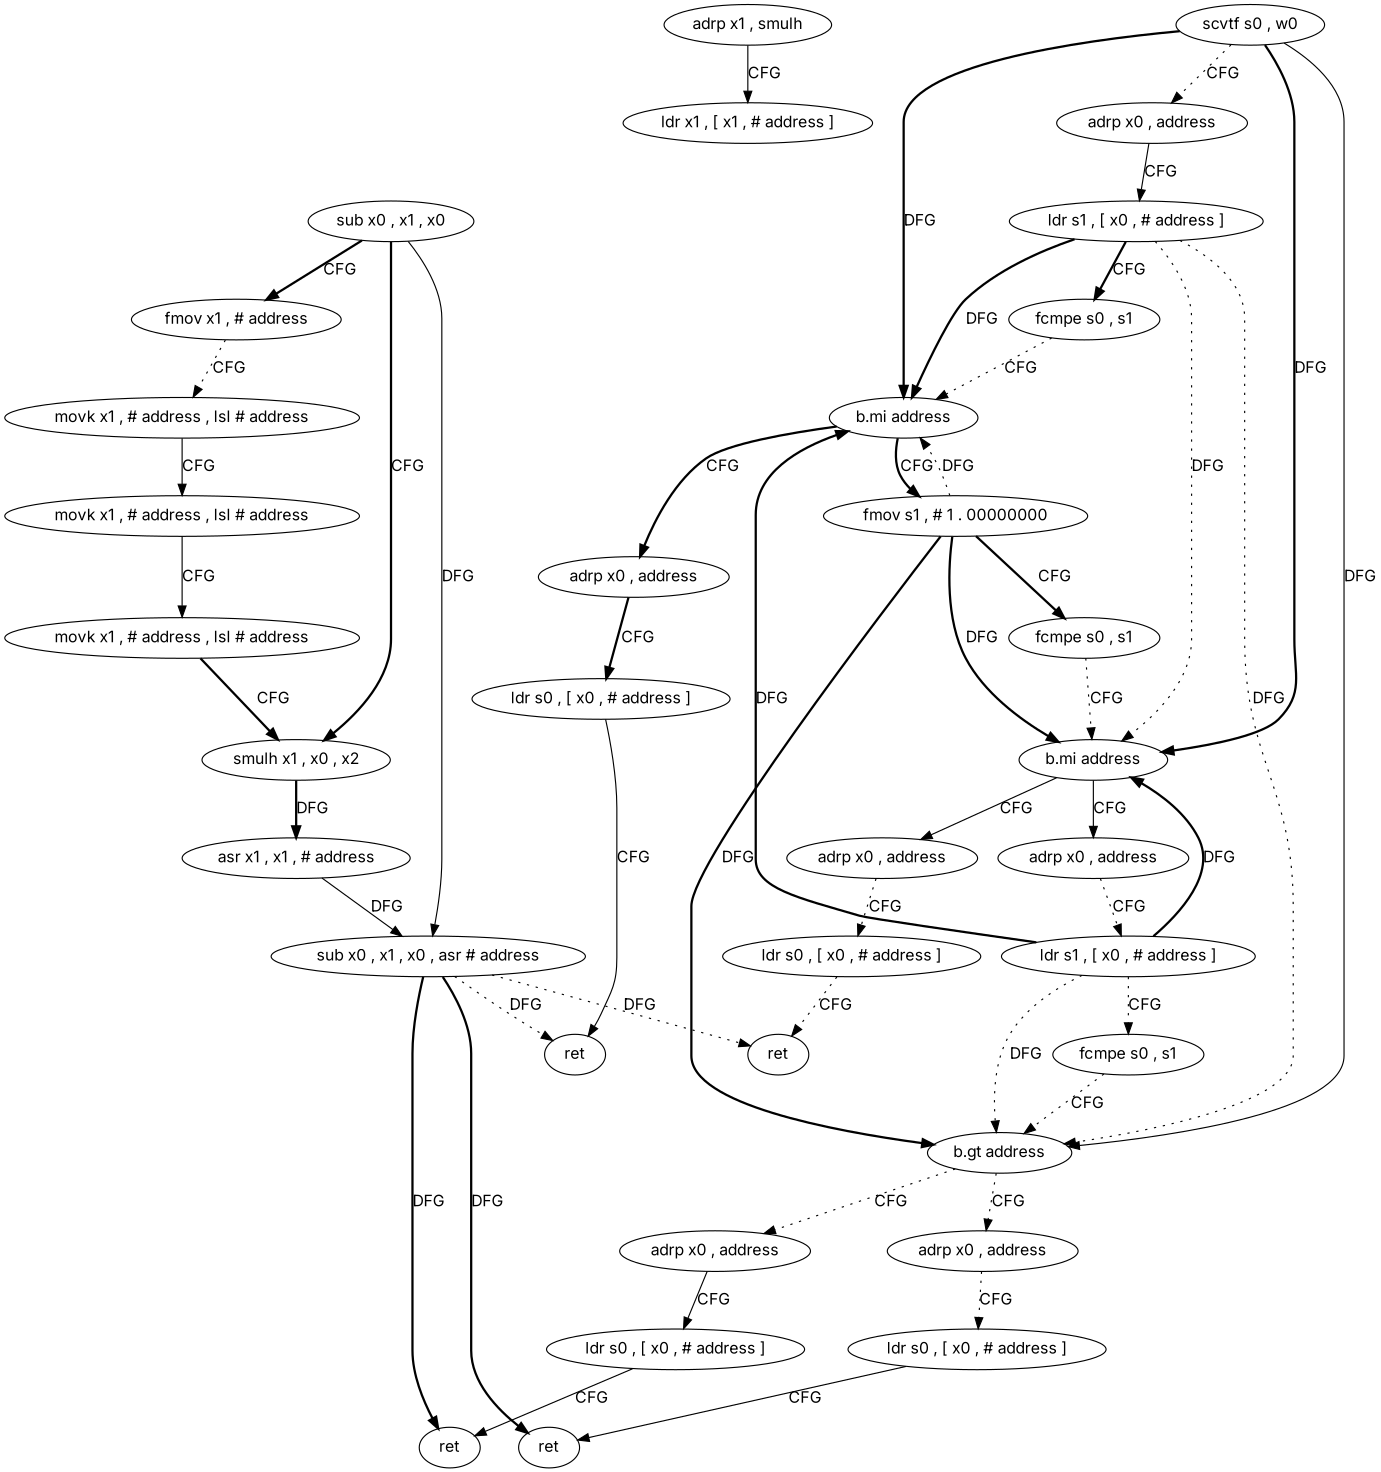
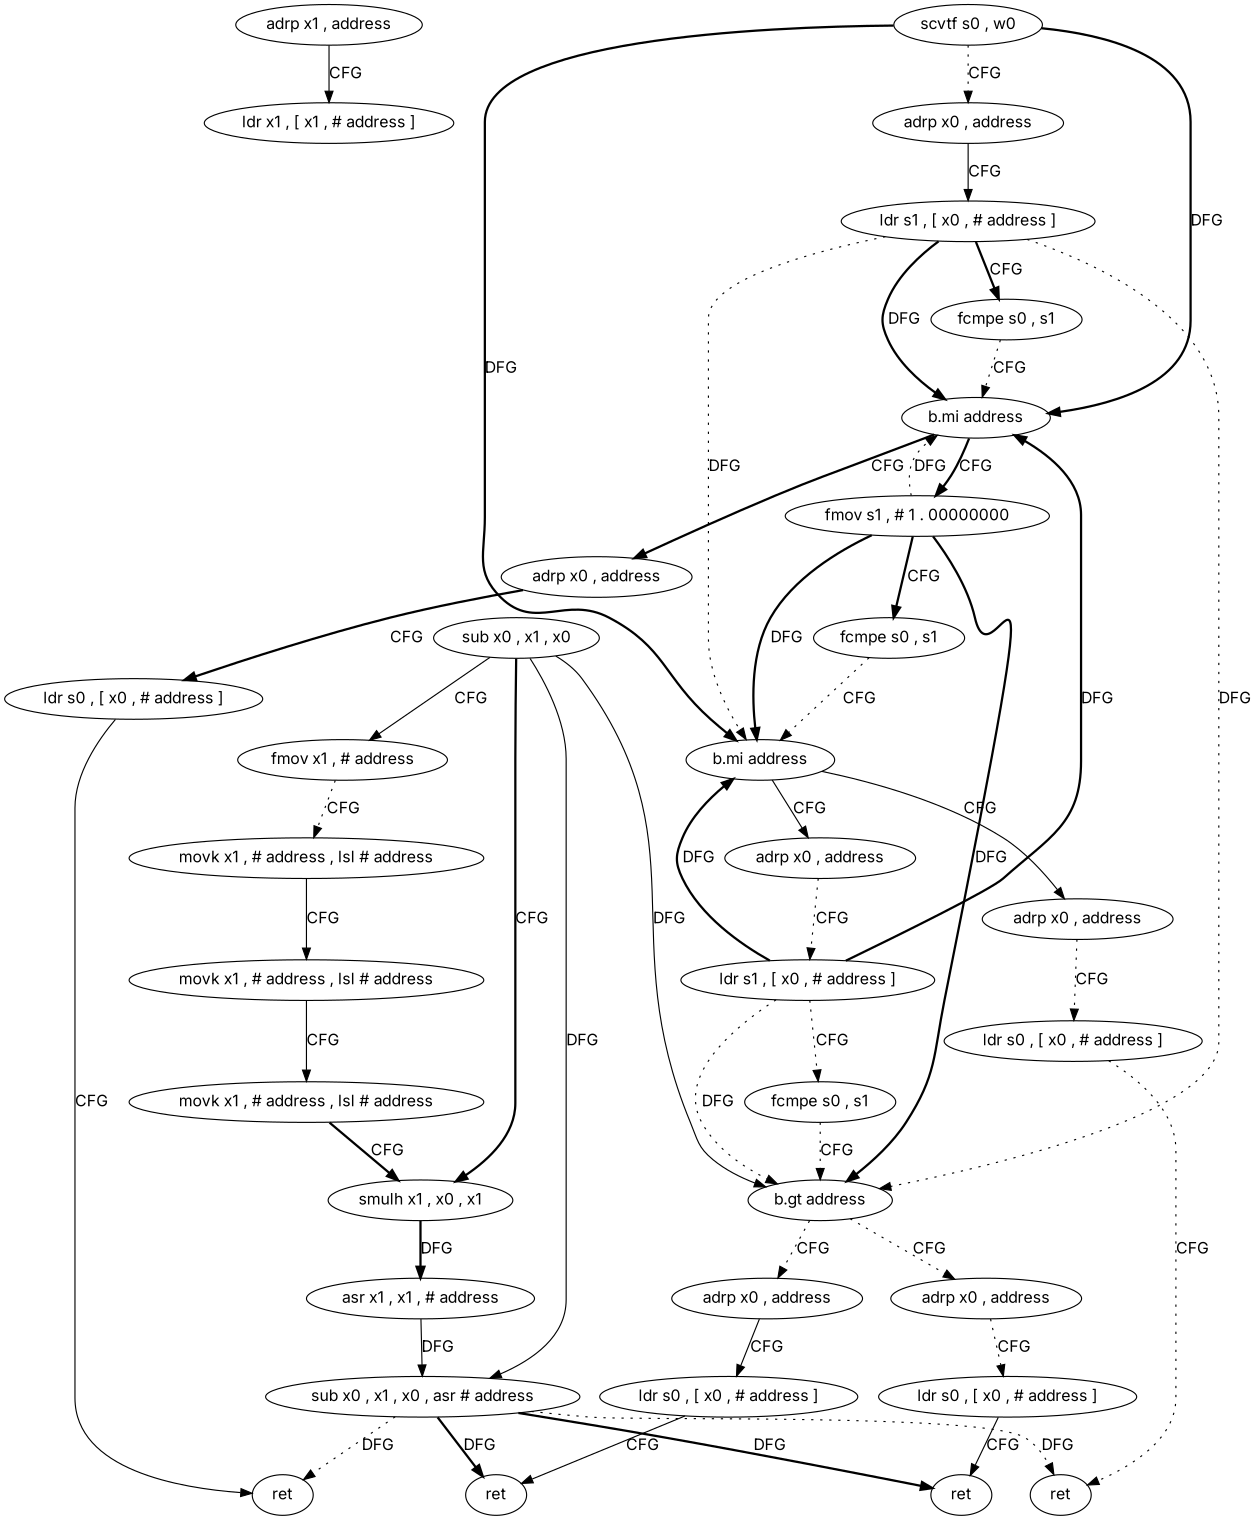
(748, 25) -> (329, 25)
(319, 267) -> (434, 696)
(1344, 683) -> (653, 924)
(296, 760) -> (420, 1200)
